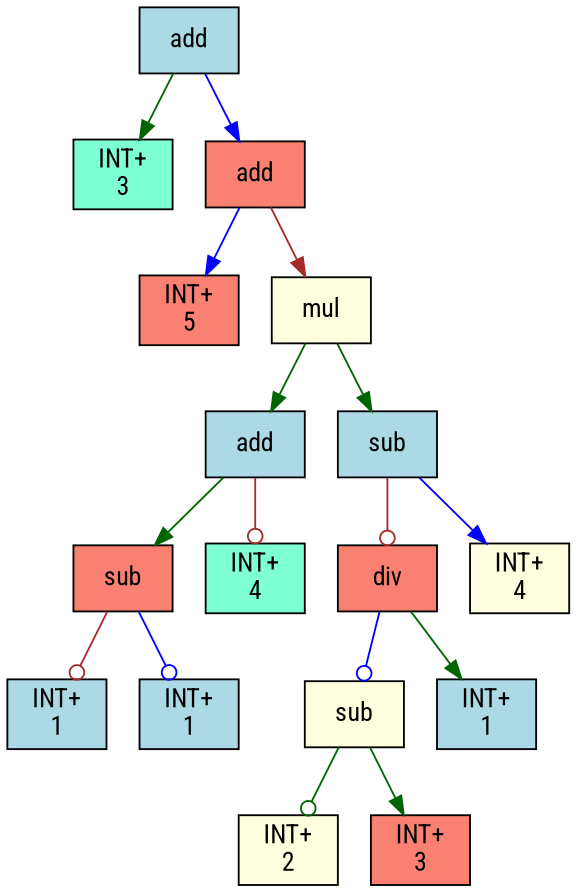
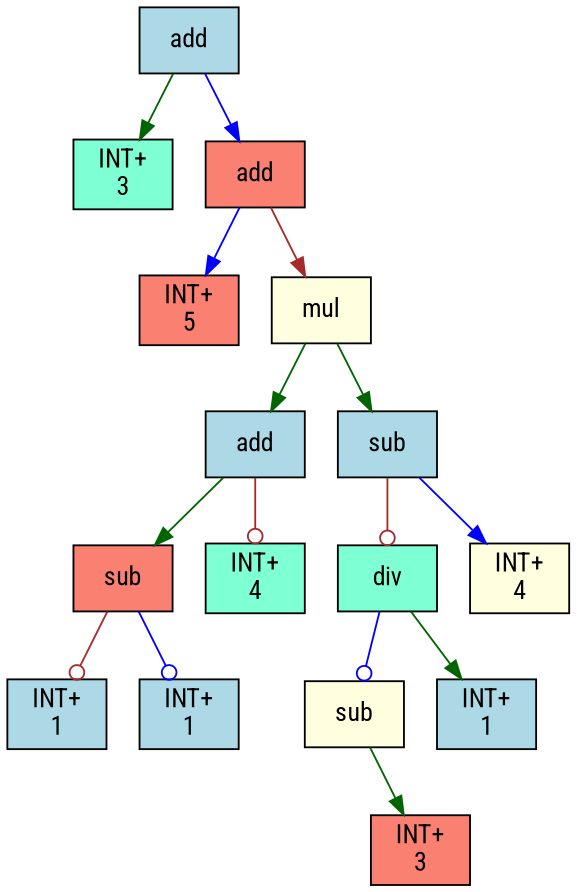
(387, 578) -> (387, 578)
(288, 850) -> none
